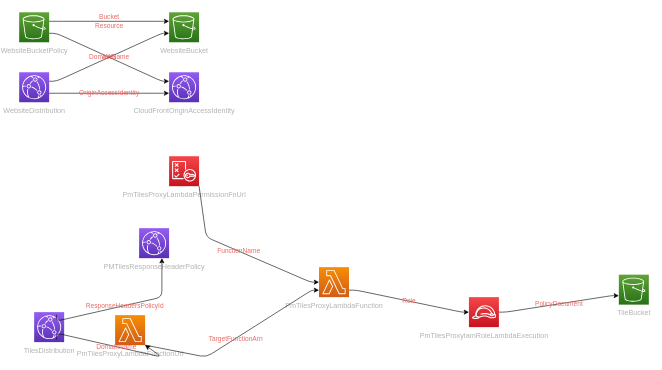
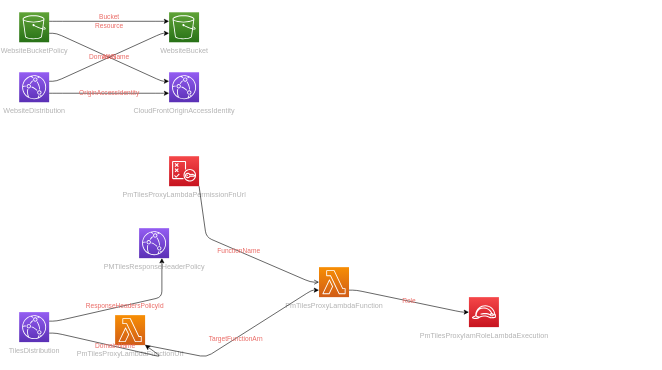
(313, 282) -> (314, 282)
(634, 290) -> none
(561, 304) -> none
(49, 327) -> (34, 327)
